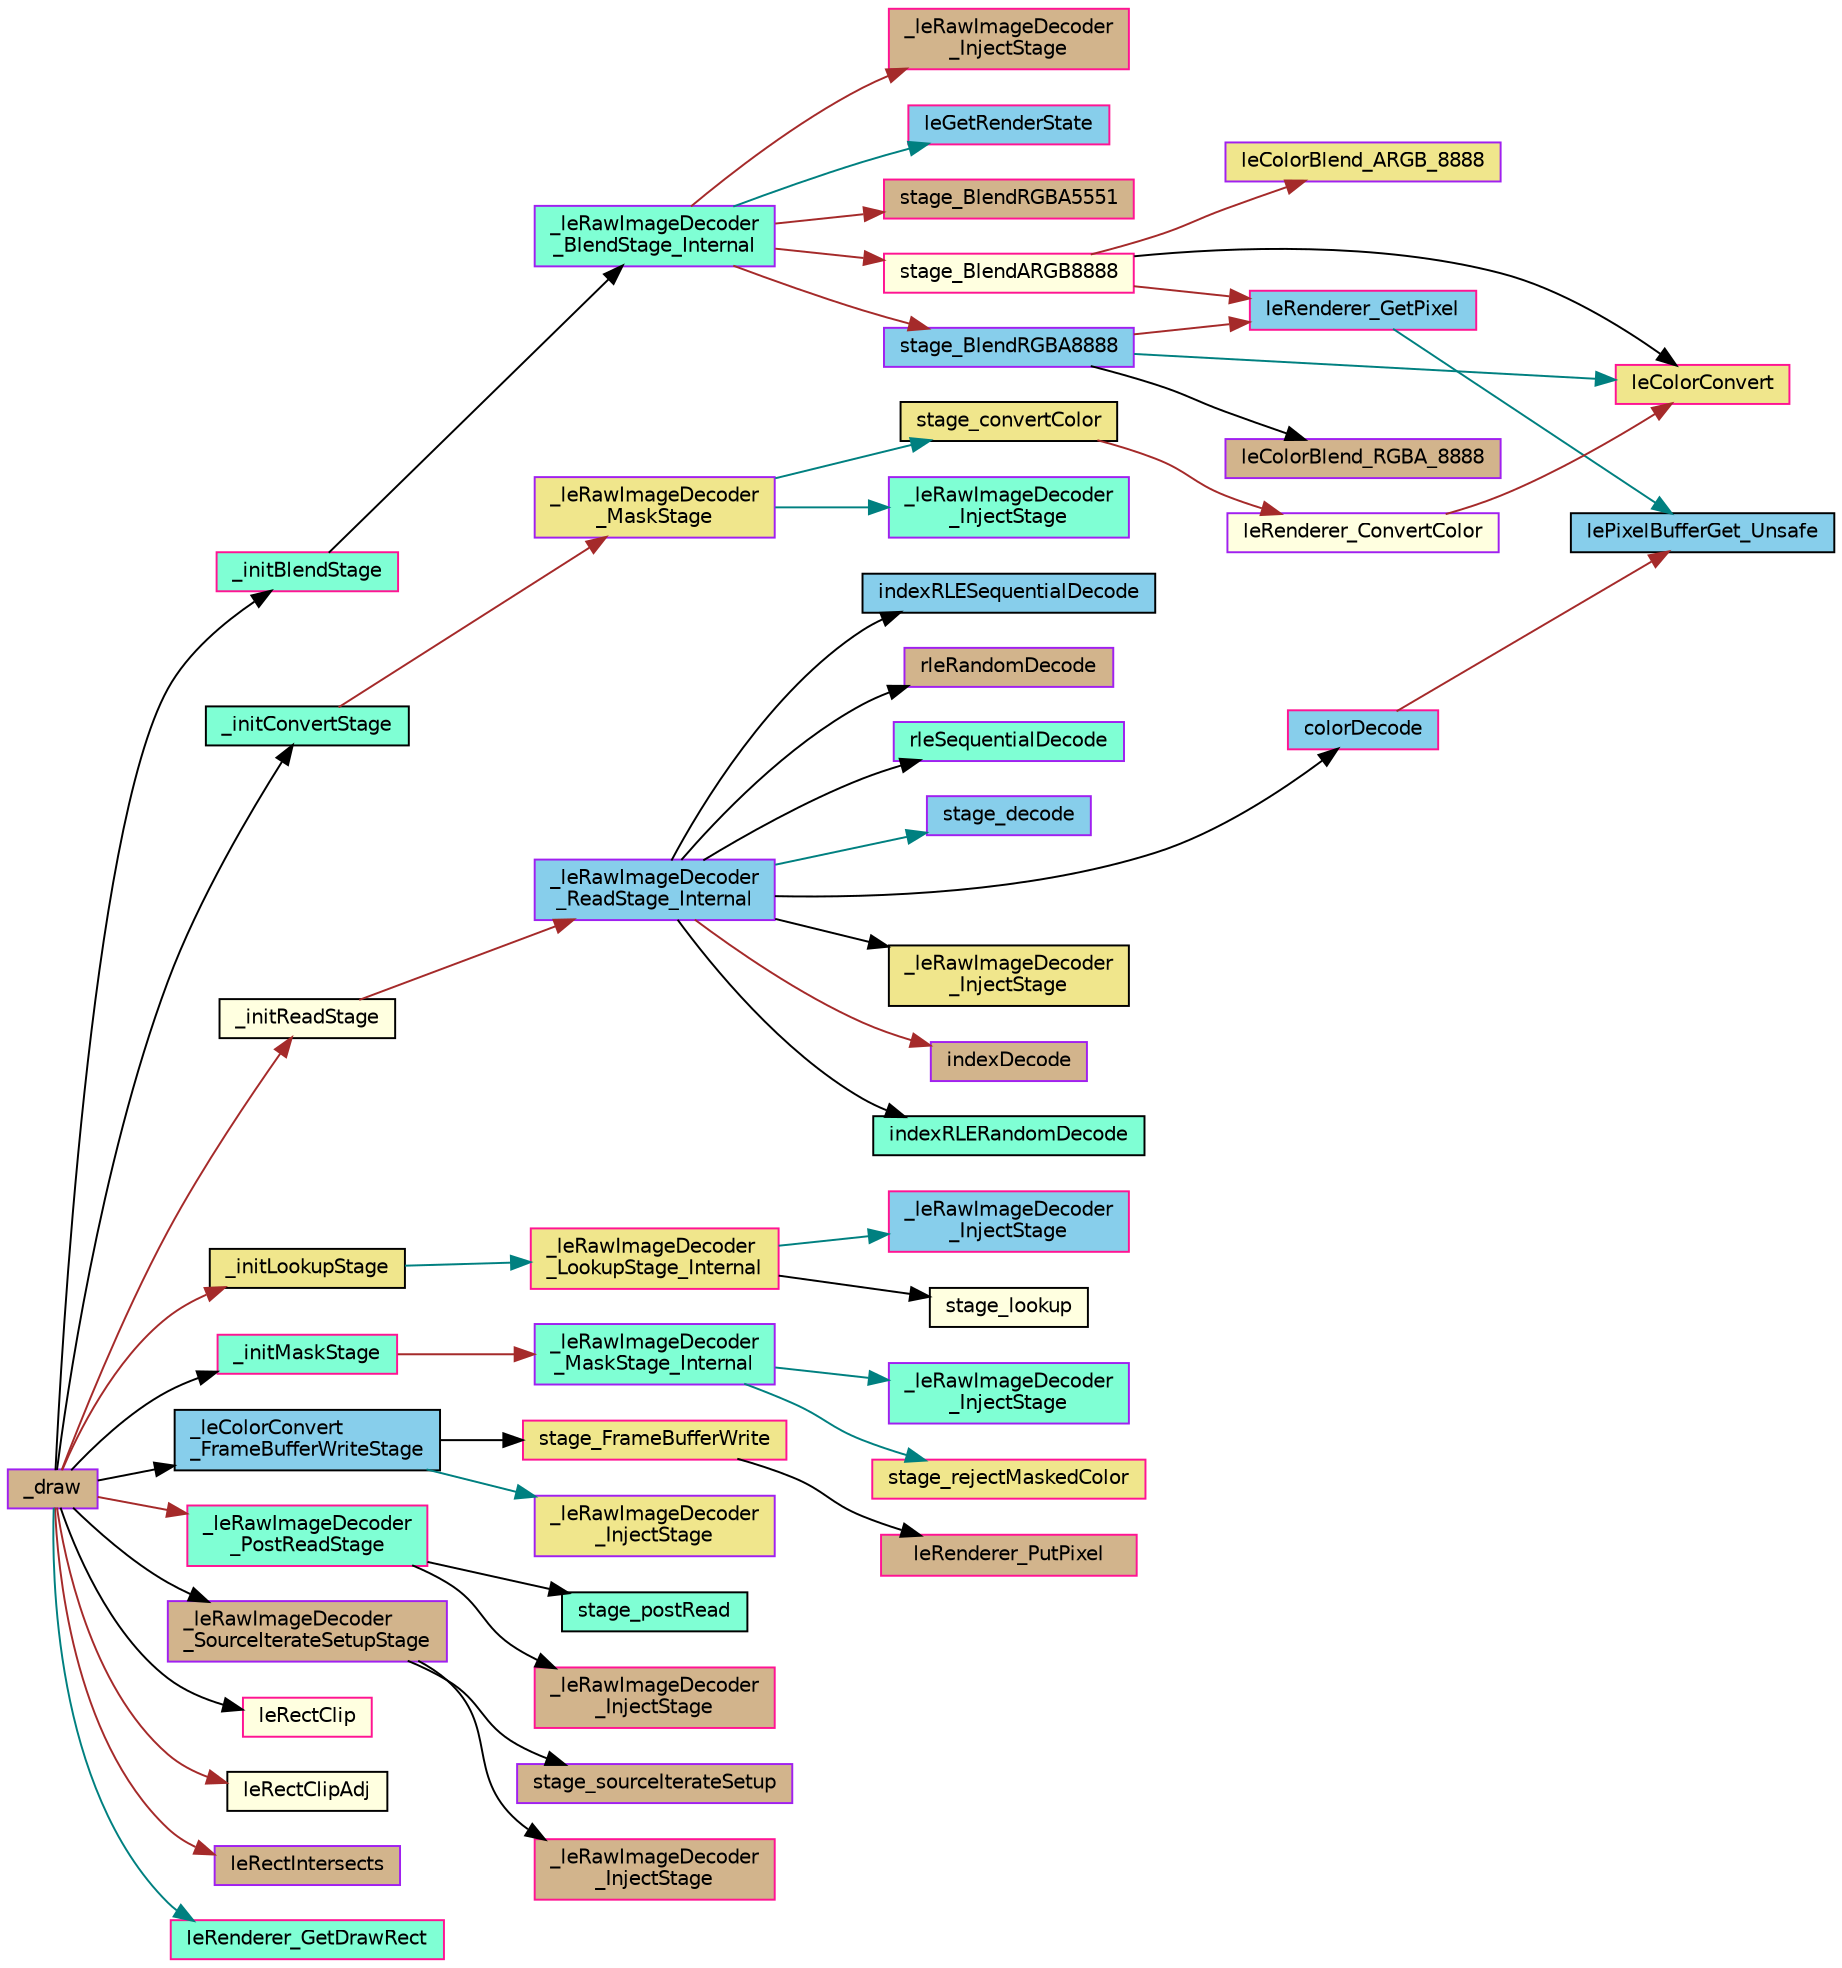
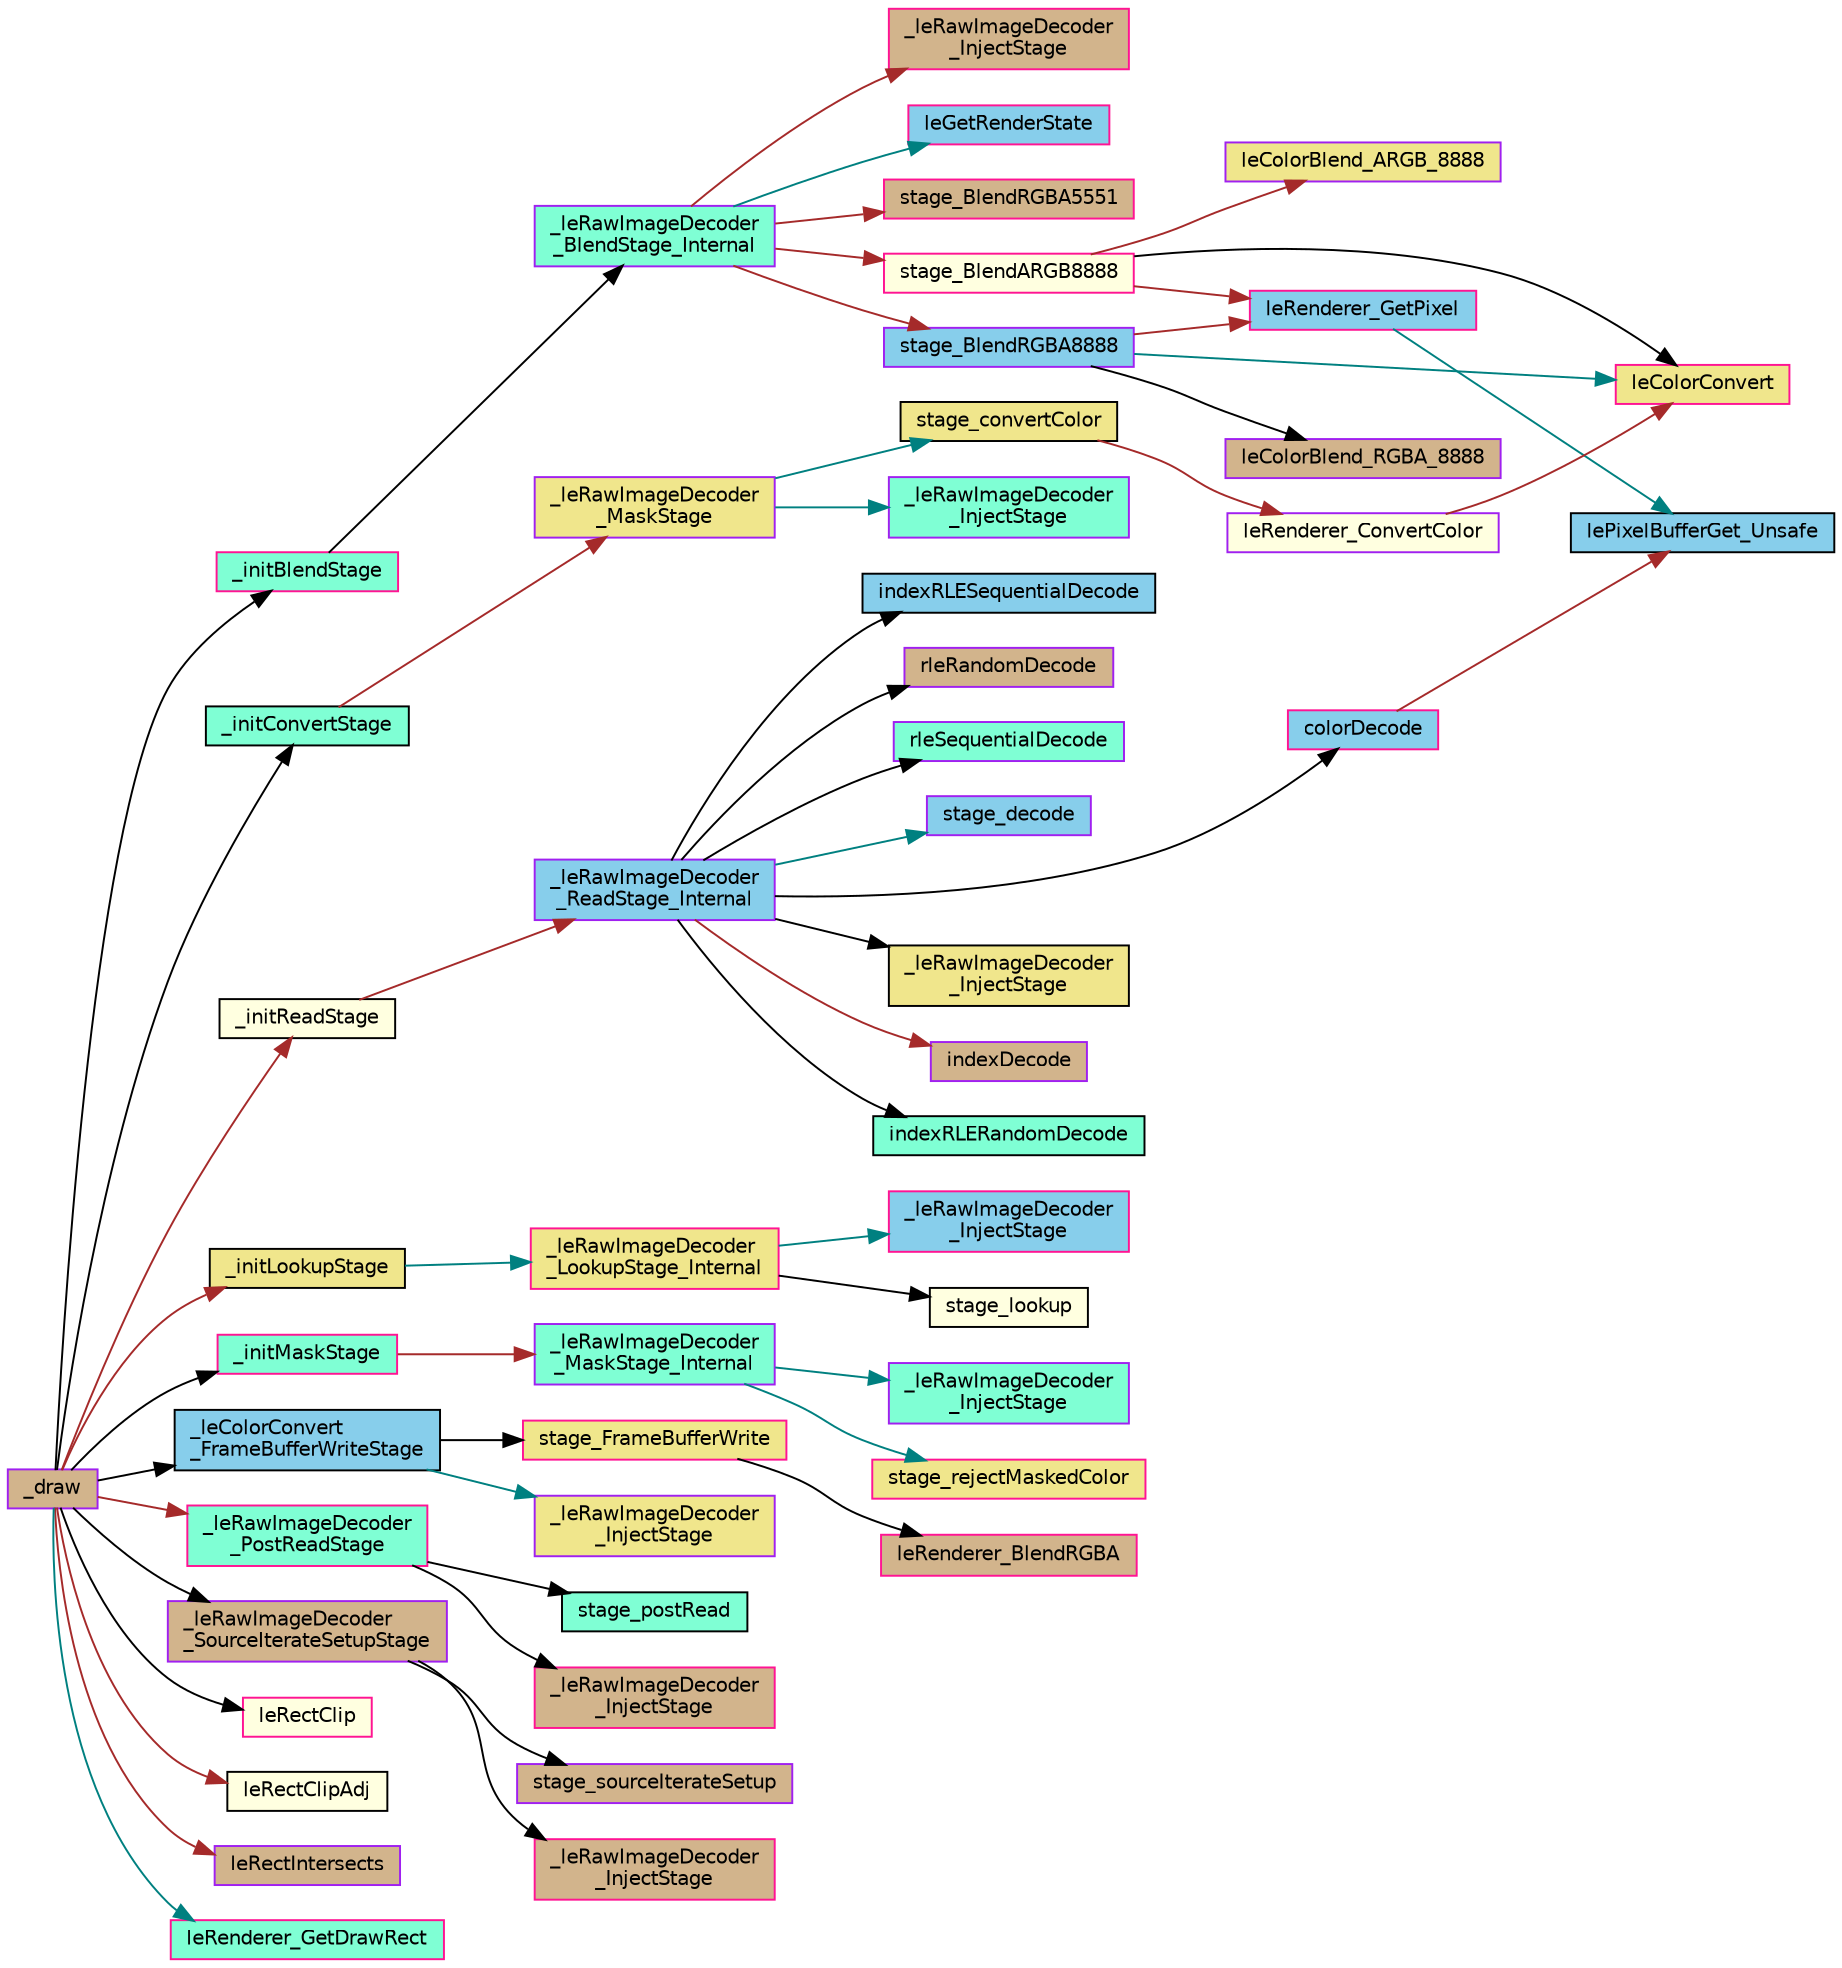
(1009, 1555) -> (1009, 1555)
